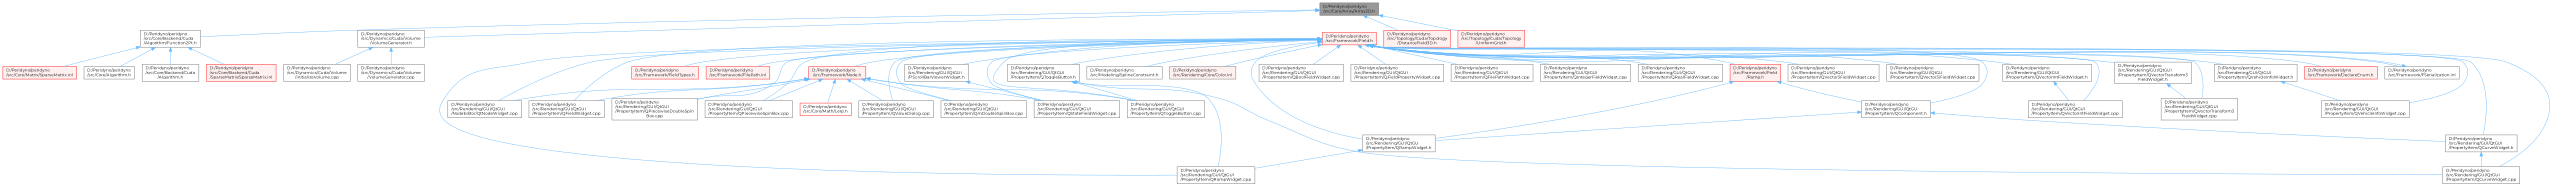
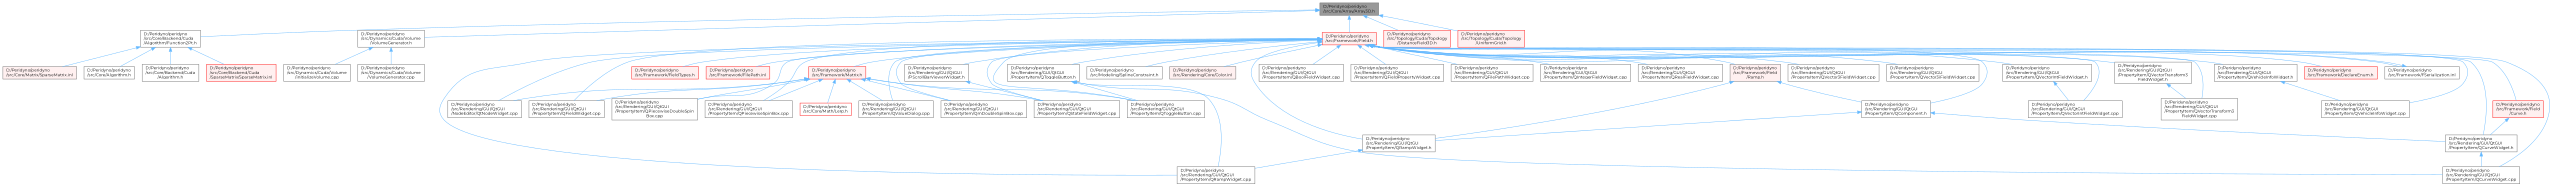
none -> (1349, 26)
(40, 73) -> (40, 73)
(837, 73) -> (837, 73)
(1755, 73) -> (1755, 73)
none -> (2518, 109)
